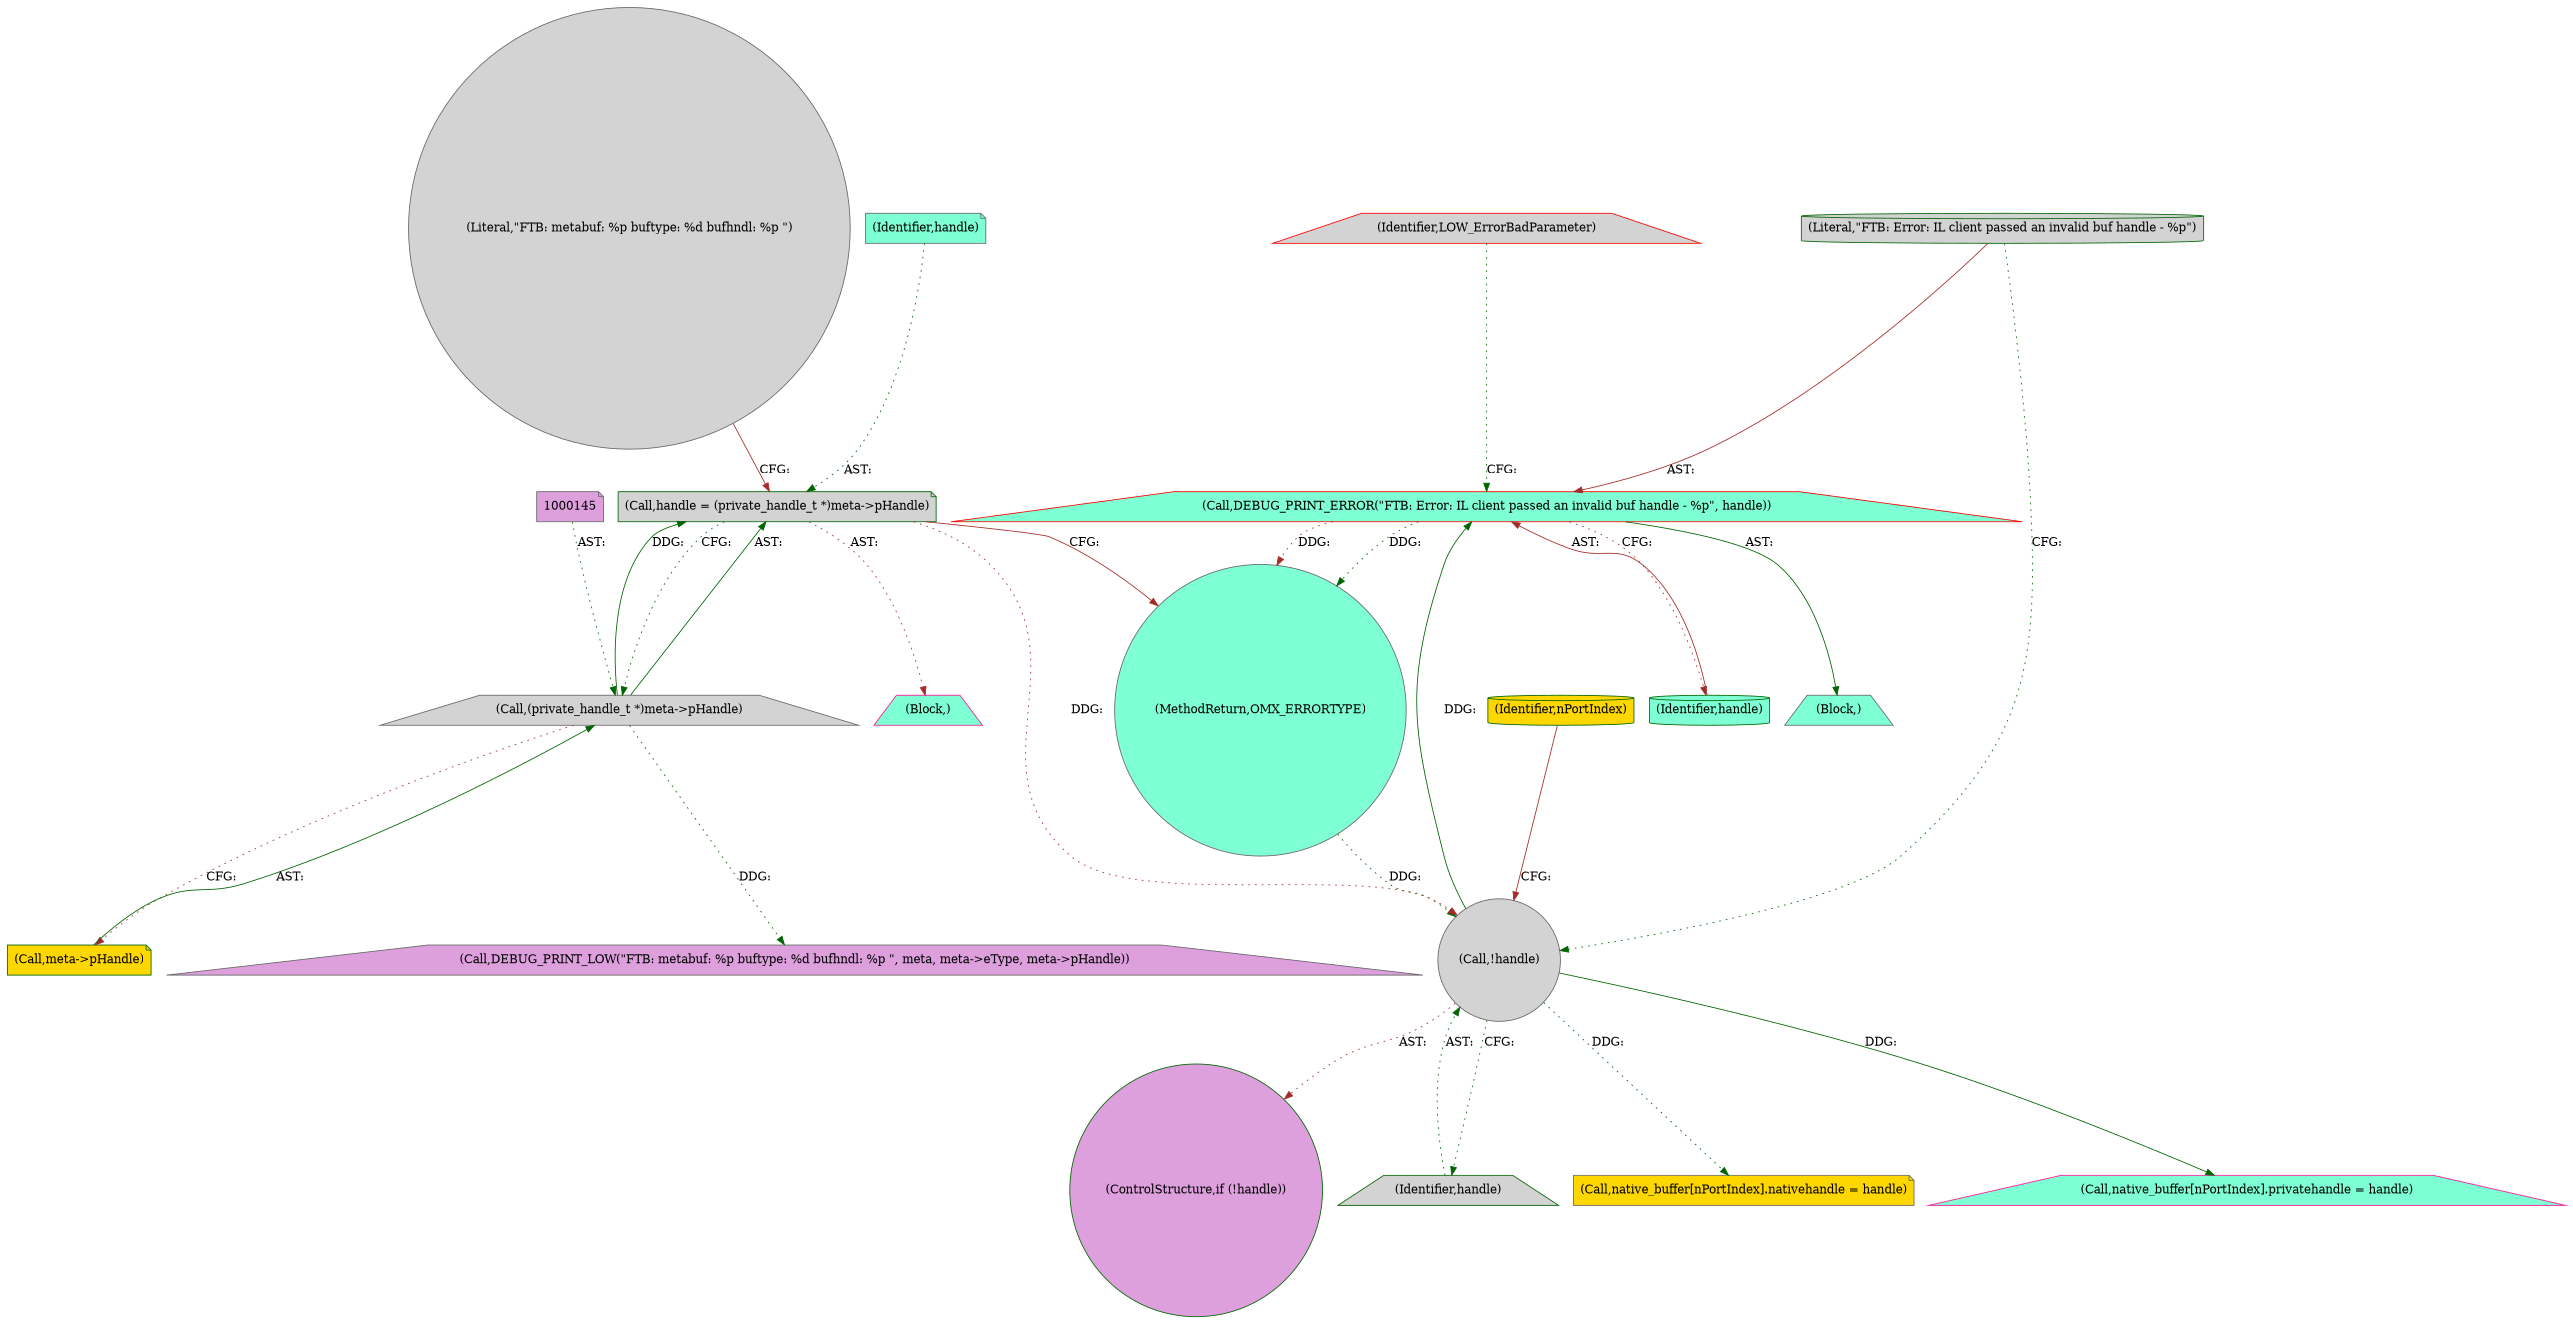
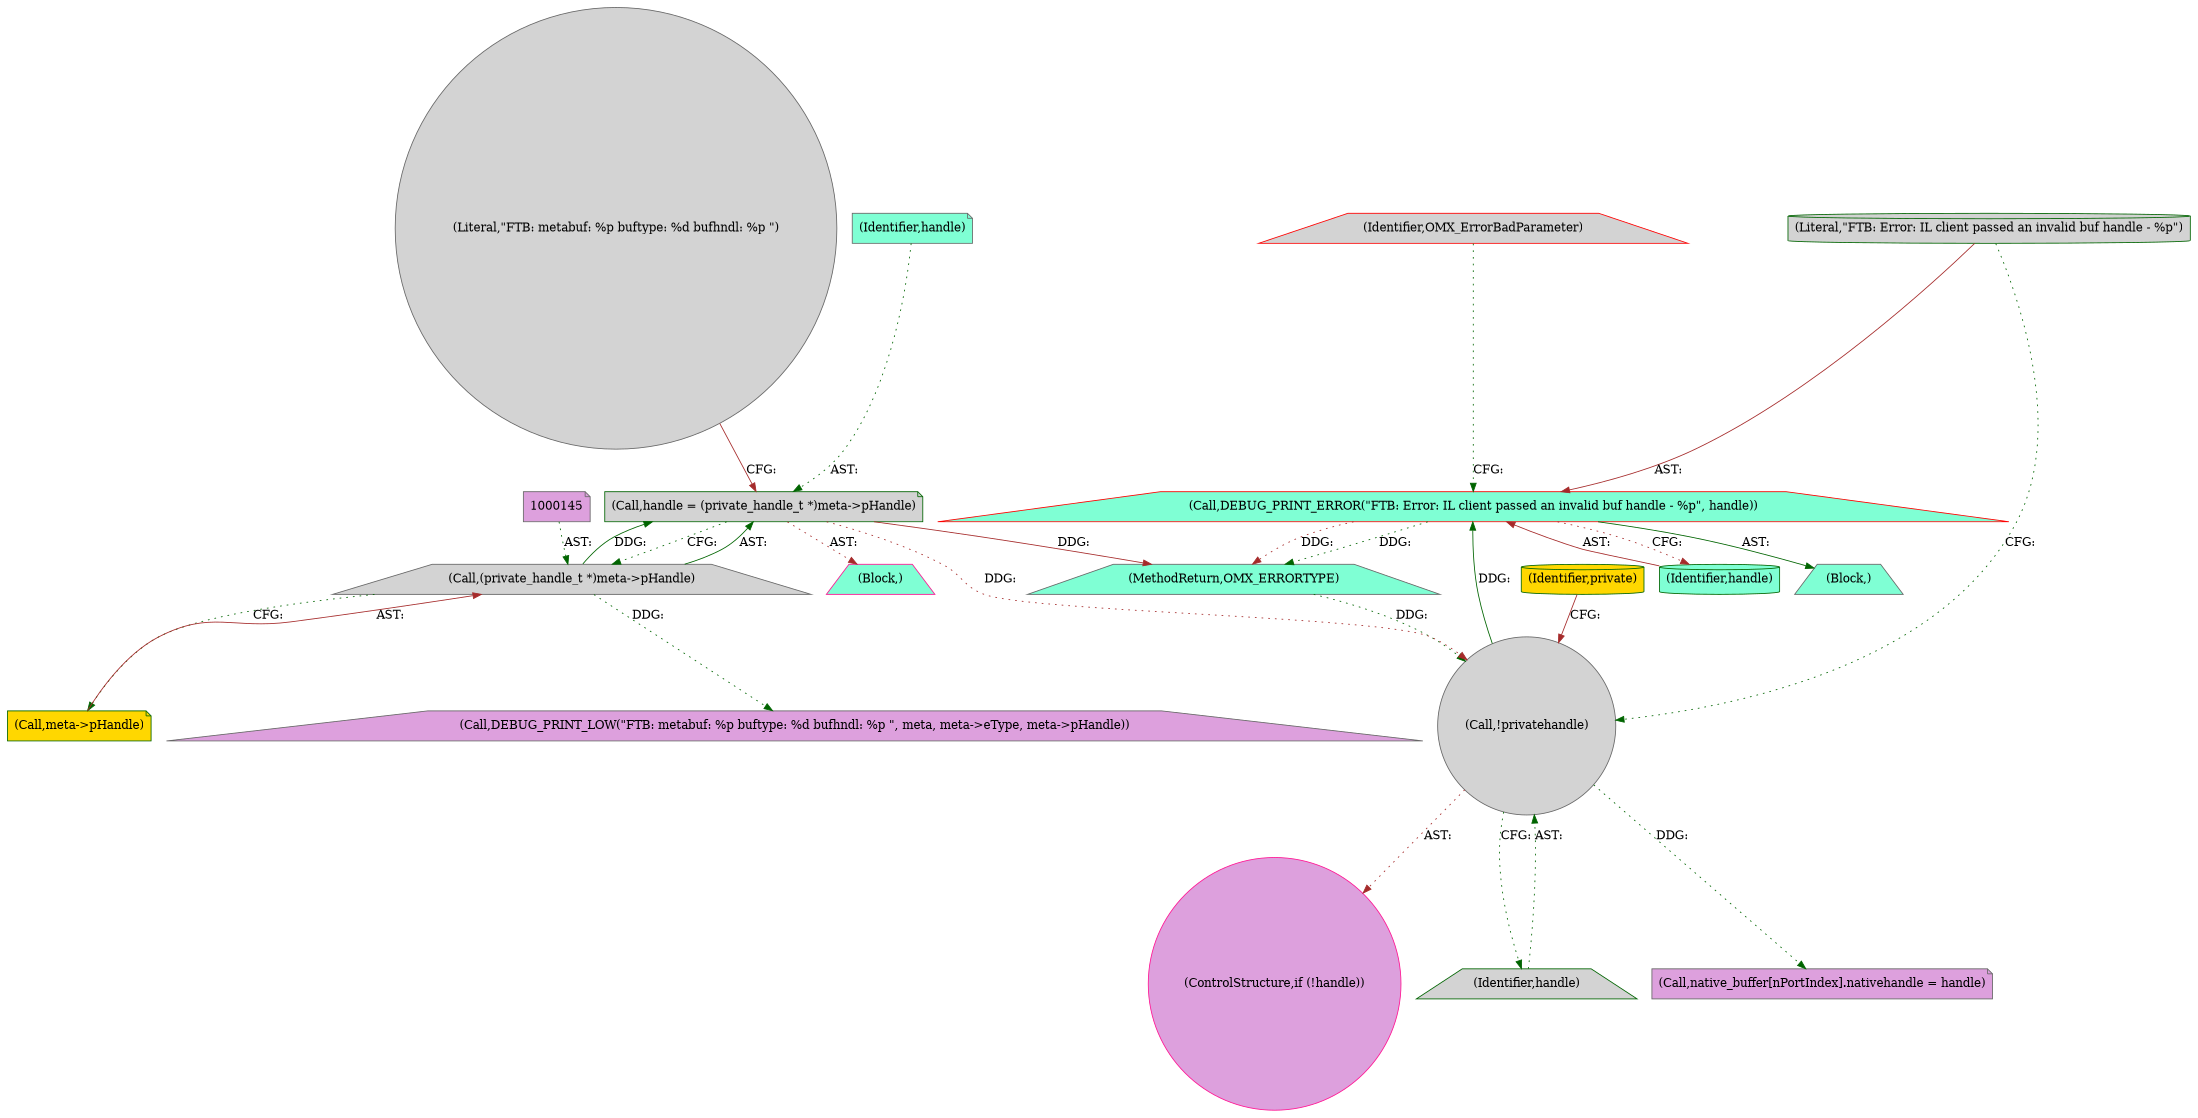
(1487, 228) -> (1473, 228)
(1086, 543) -> (1076, 543)
(1260, 710) -> (1234, 579)
(1561, 710) -> (1583, 579)
(330, 815) -> (226, 616)
(342, 848) -> (264, 624)
(1499, 960) -> (1527, 726)
(1196, 1190) -> (1275, 984)
(1744, 1190) -> (1822, 984)
(2247, 1190) -> none
